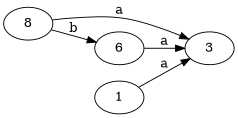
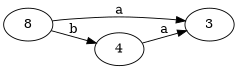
(119, 48) -> (119, 49)
(119, 97) -> none
